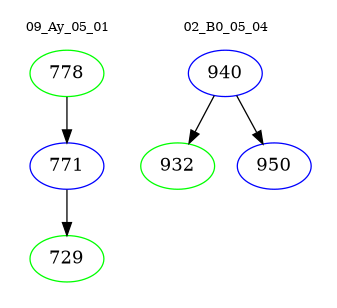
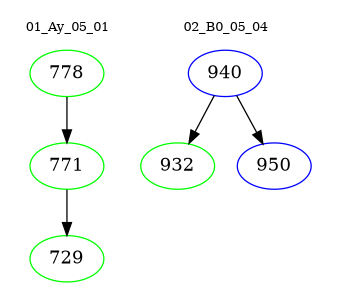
(68, 28) -> (68, 28)
(67, 166) -> (67, 166)
